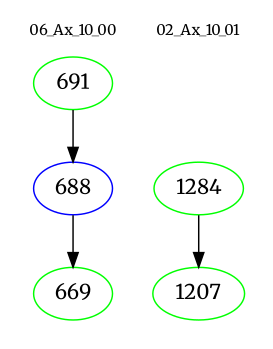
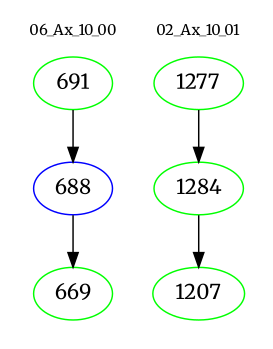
none -> (199, 83)
